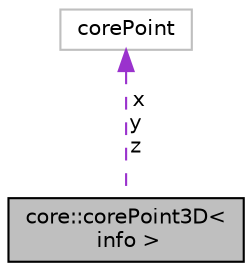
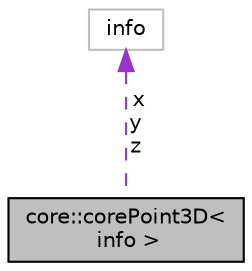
(126, 30) -> (126, 30)
